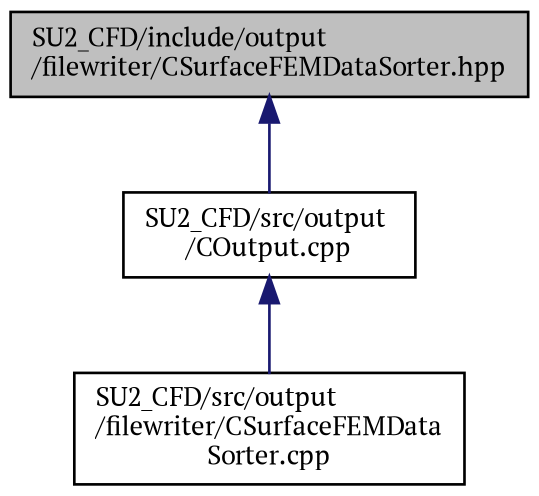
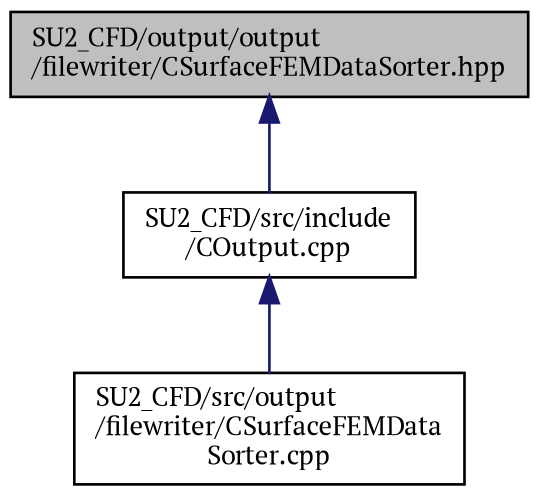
(269, 54) -> (269, 54)
(269, 235) -> (269, 235)
